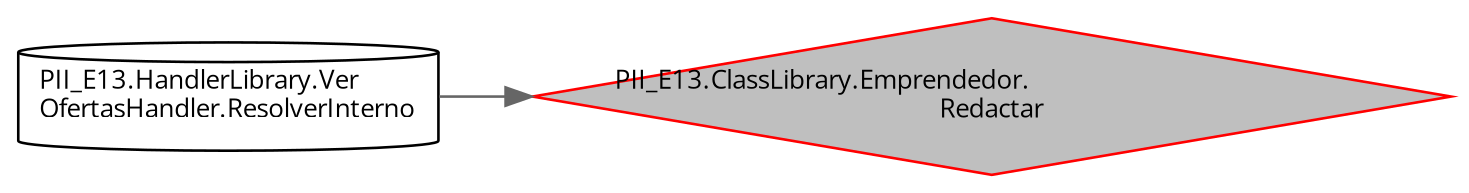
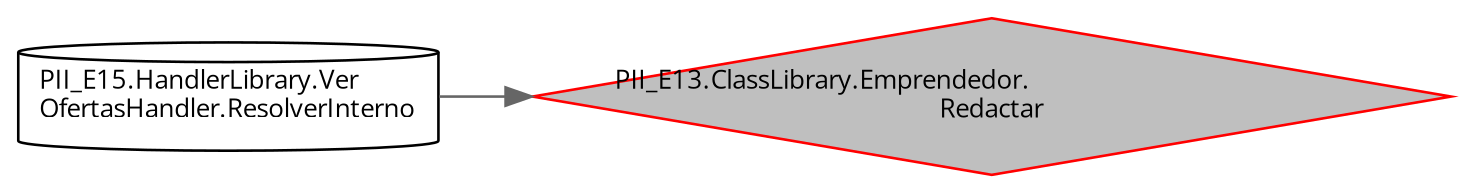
(228, 97) -> (228, 97)
